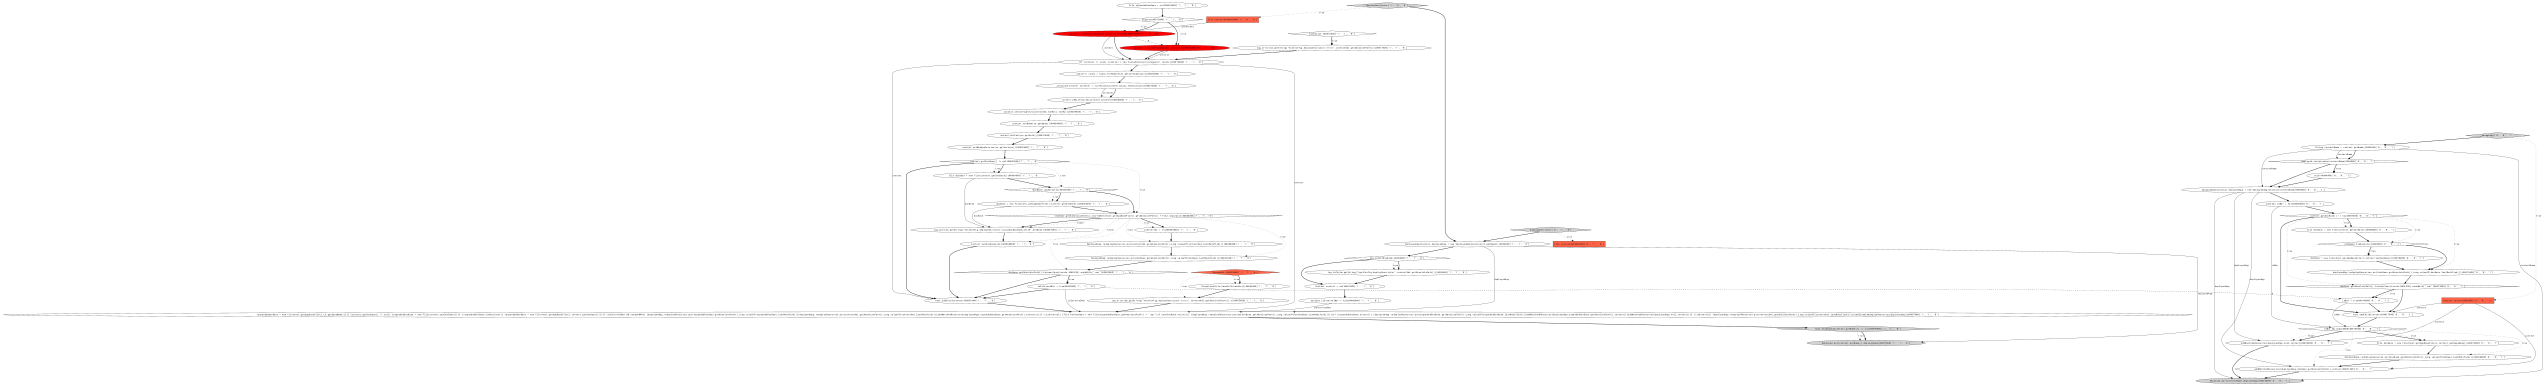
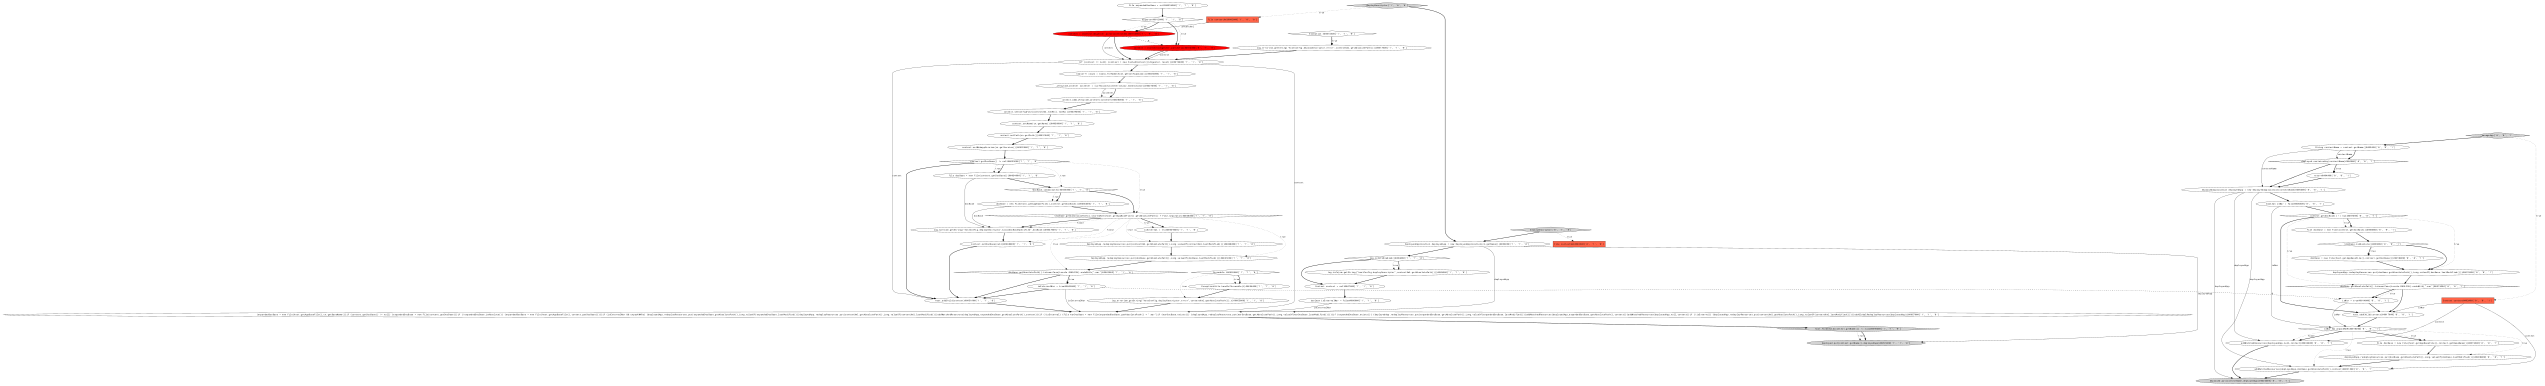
(2410, 225) -> none
(1235, 272) -> (1235, 272)
(2422, 308) -> (2422, 308)
(2542, 320) -> none
